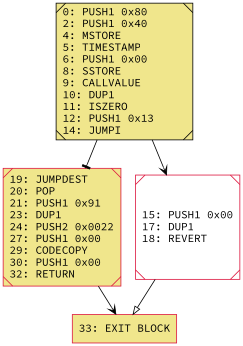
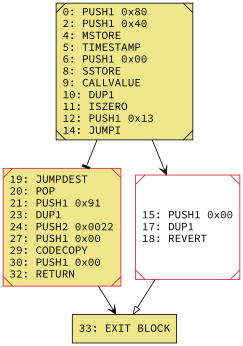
(124, 329) -> (124, 329)
